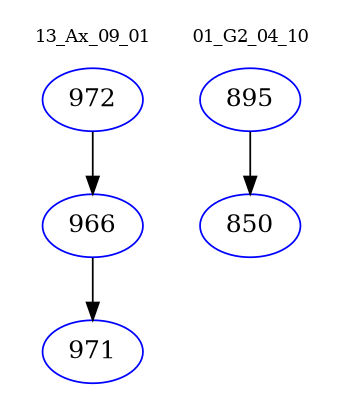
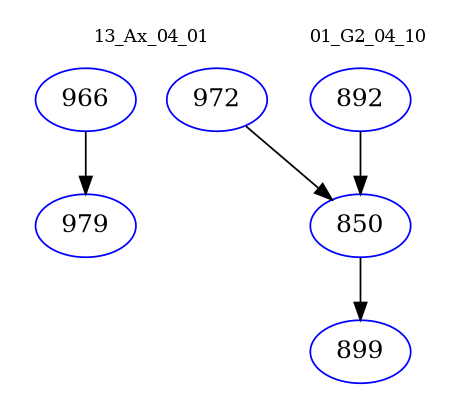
(93, 38) -> (151, 38)
(250, 100) -> (360, 100)
(93, 154) -> (270, 146)
(93, 352) -> (86, 226)
none -> (360, 352)
